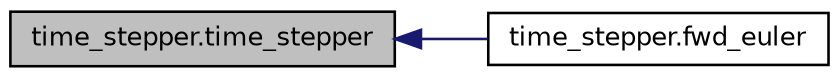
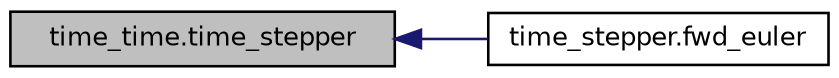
(203, 39) -> (203, 39)
